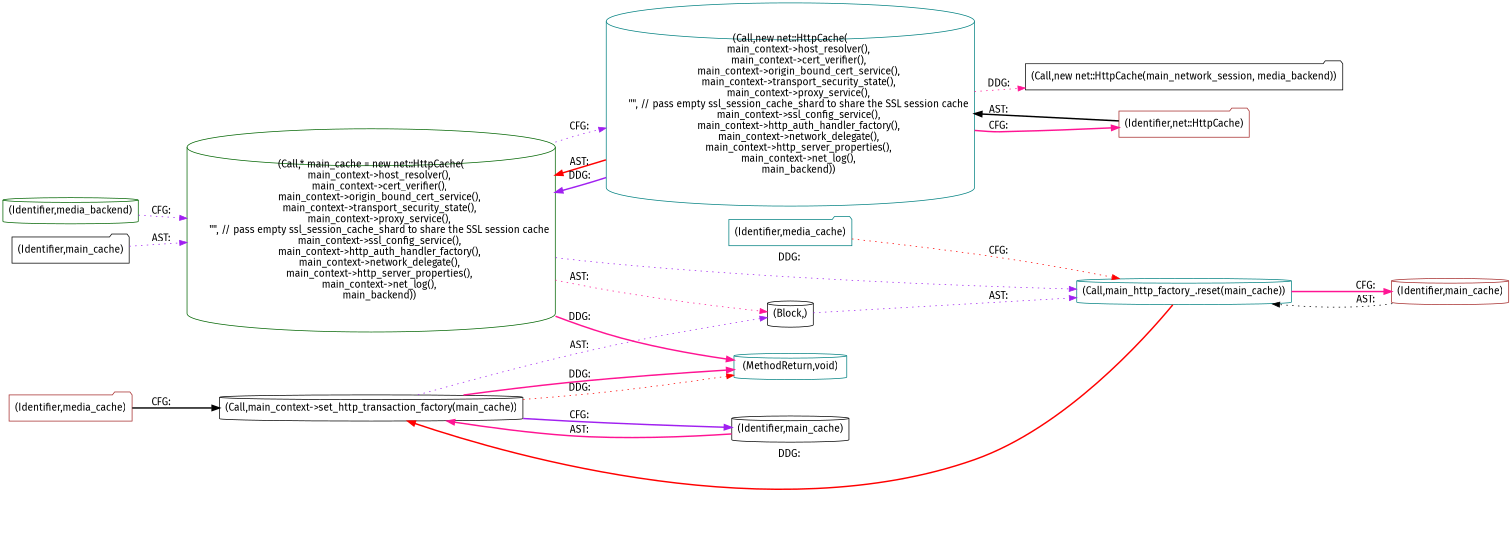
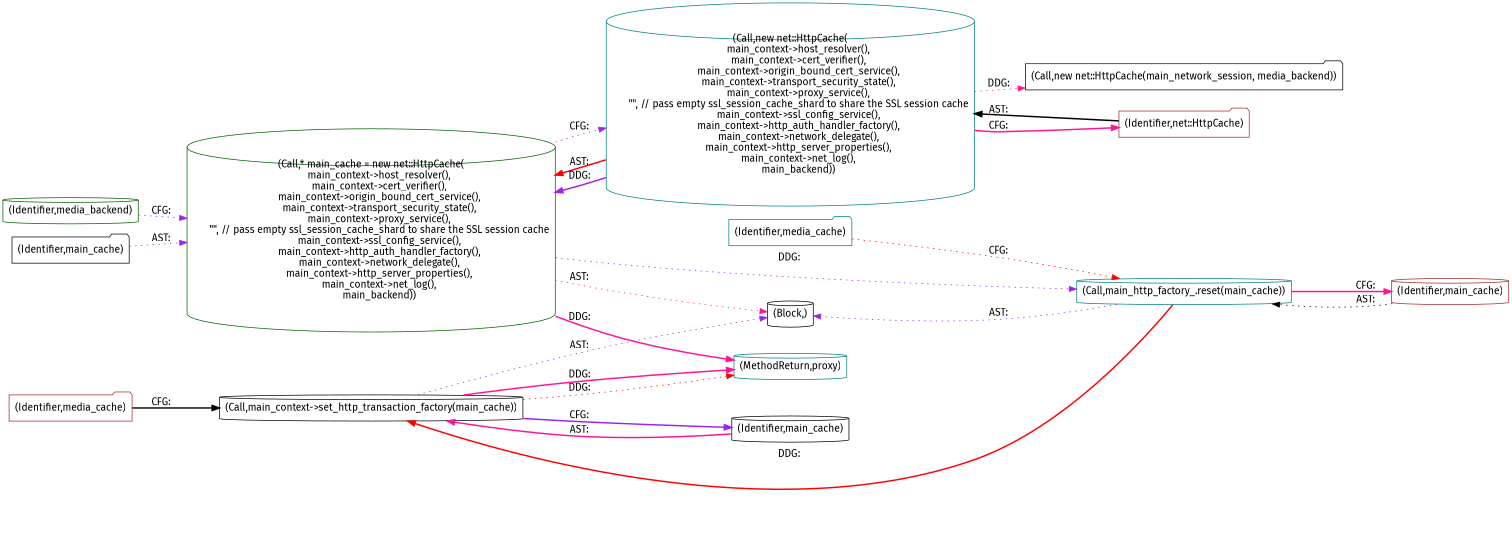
(941, 305) -> (969, 321)
(790, 366) -> (790, 366)
